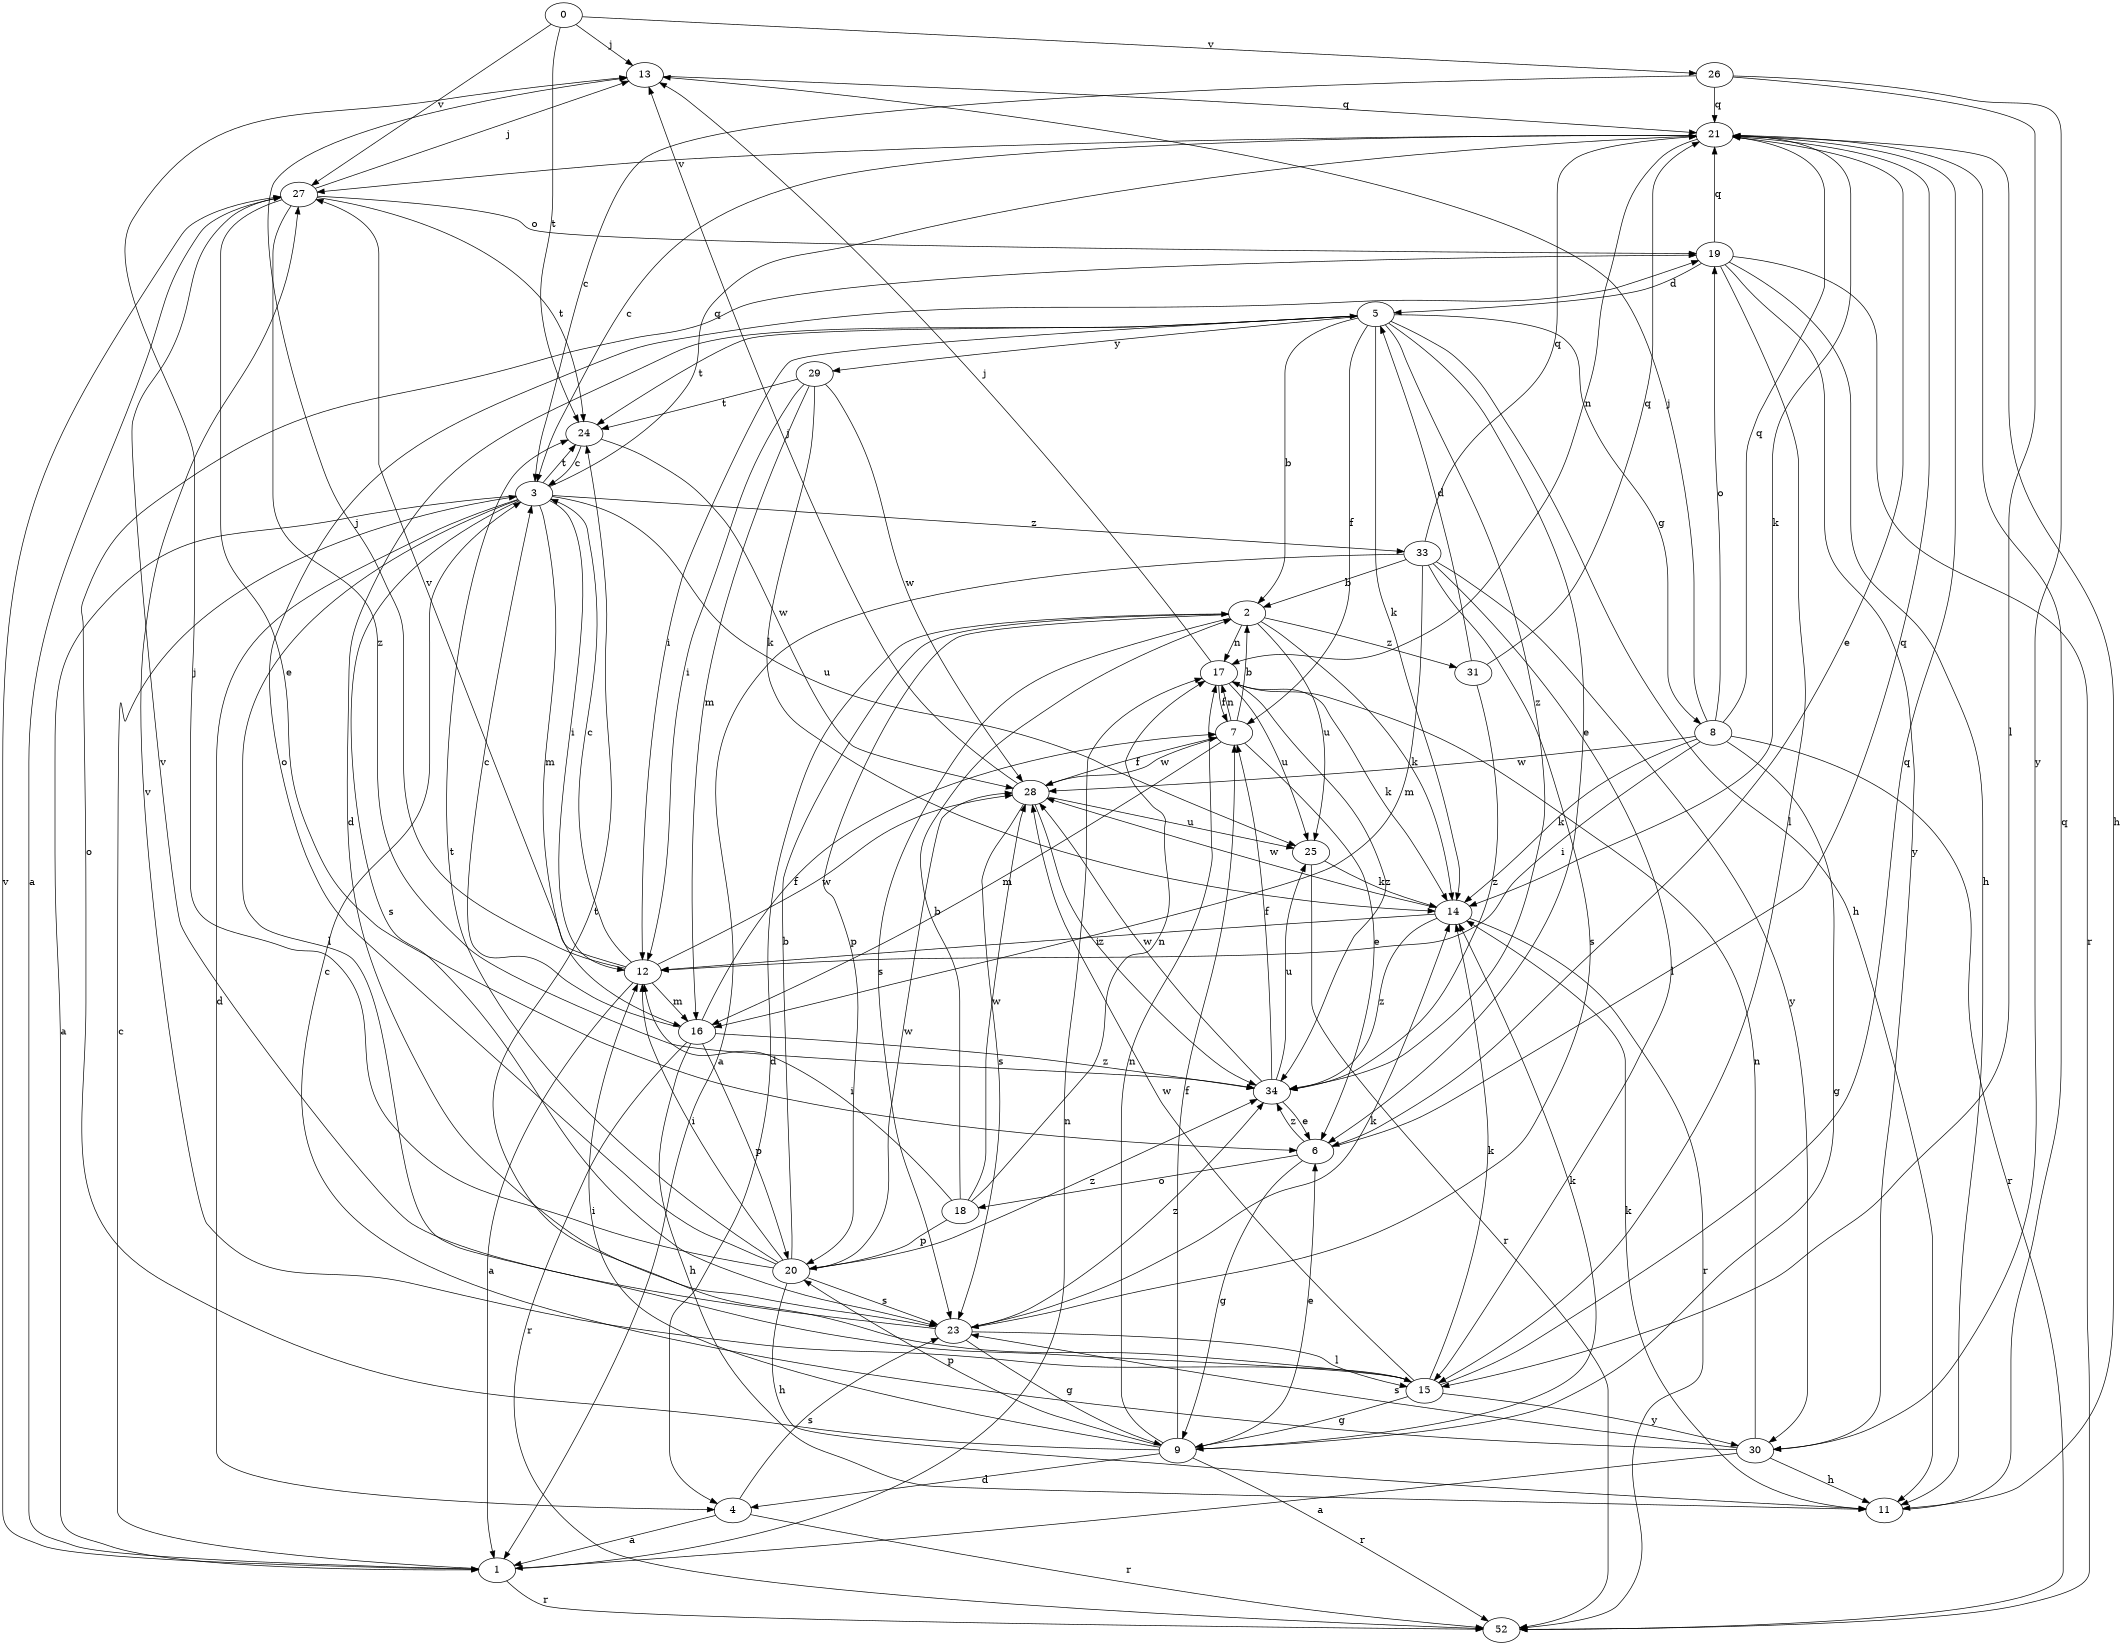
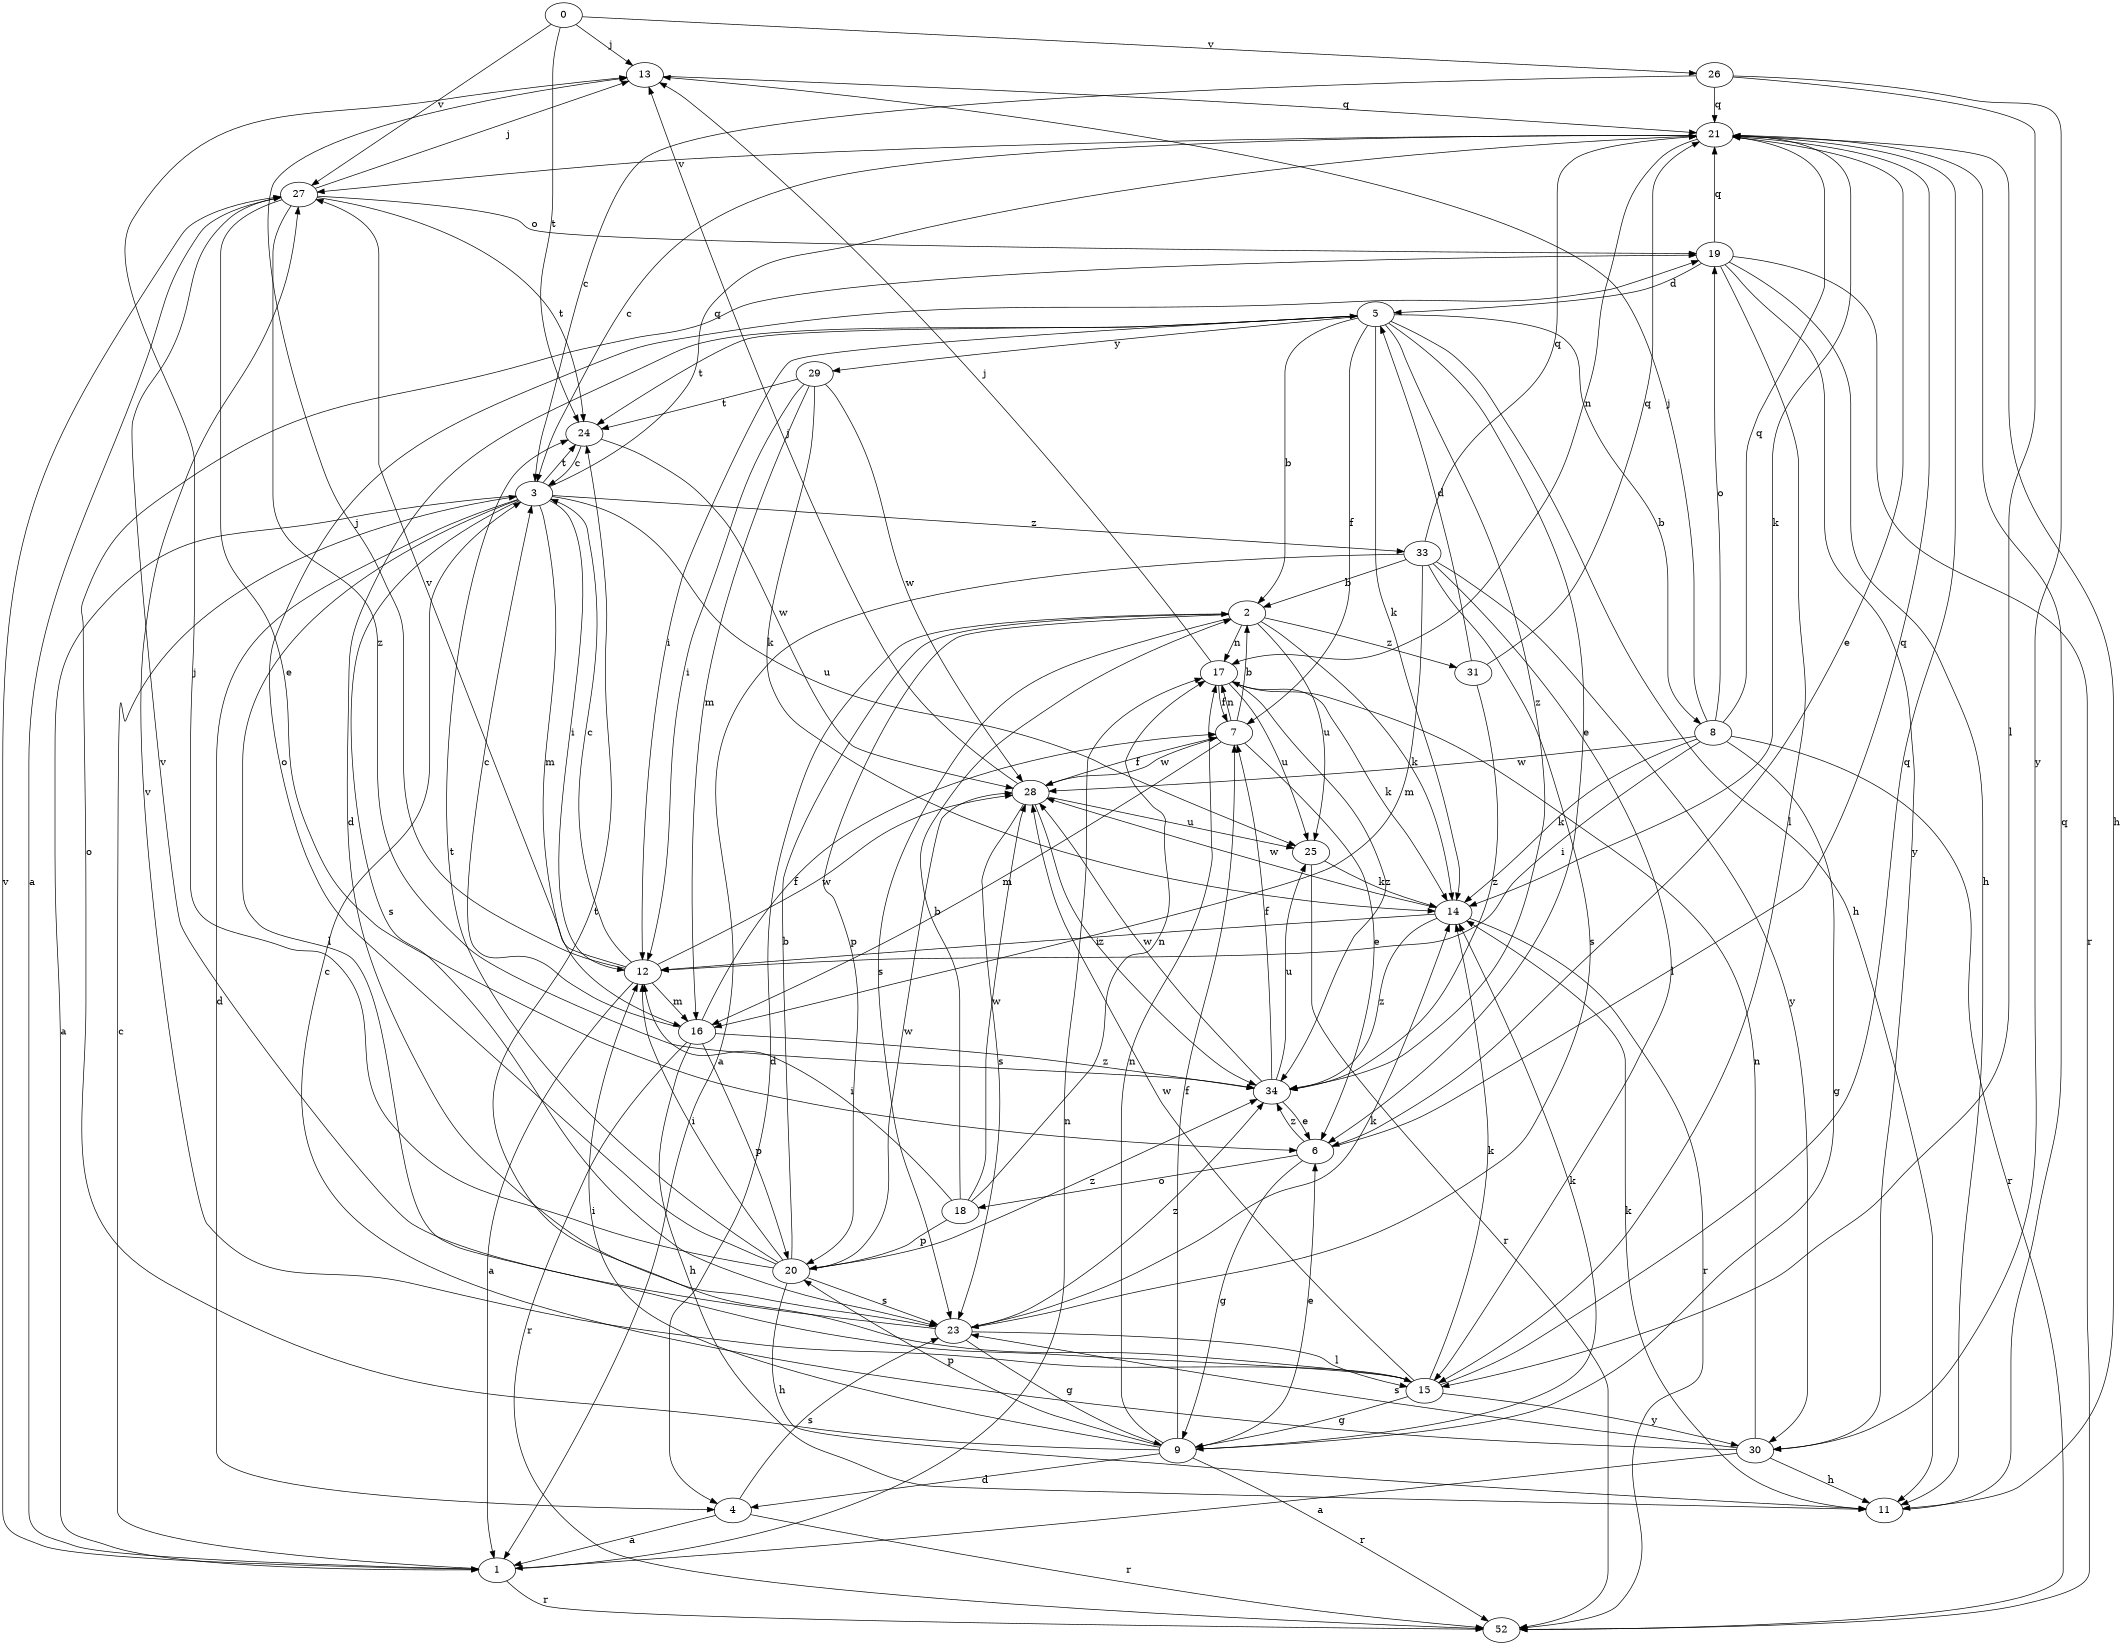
(1662, 524) -> (1662, 524)
